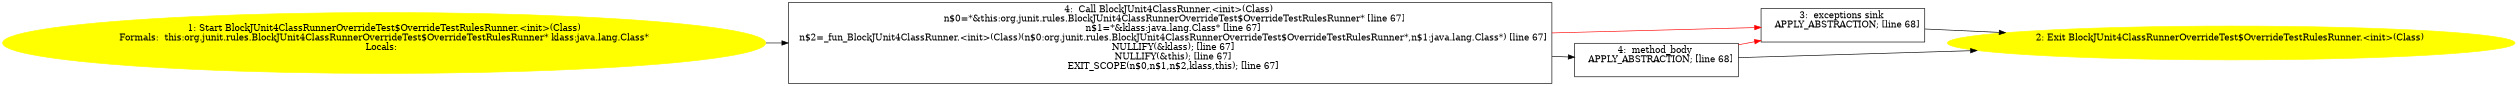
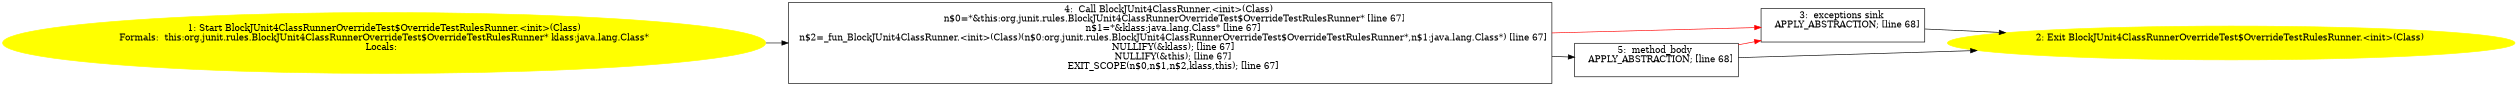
(1656, 60) -> (1656, 60)
